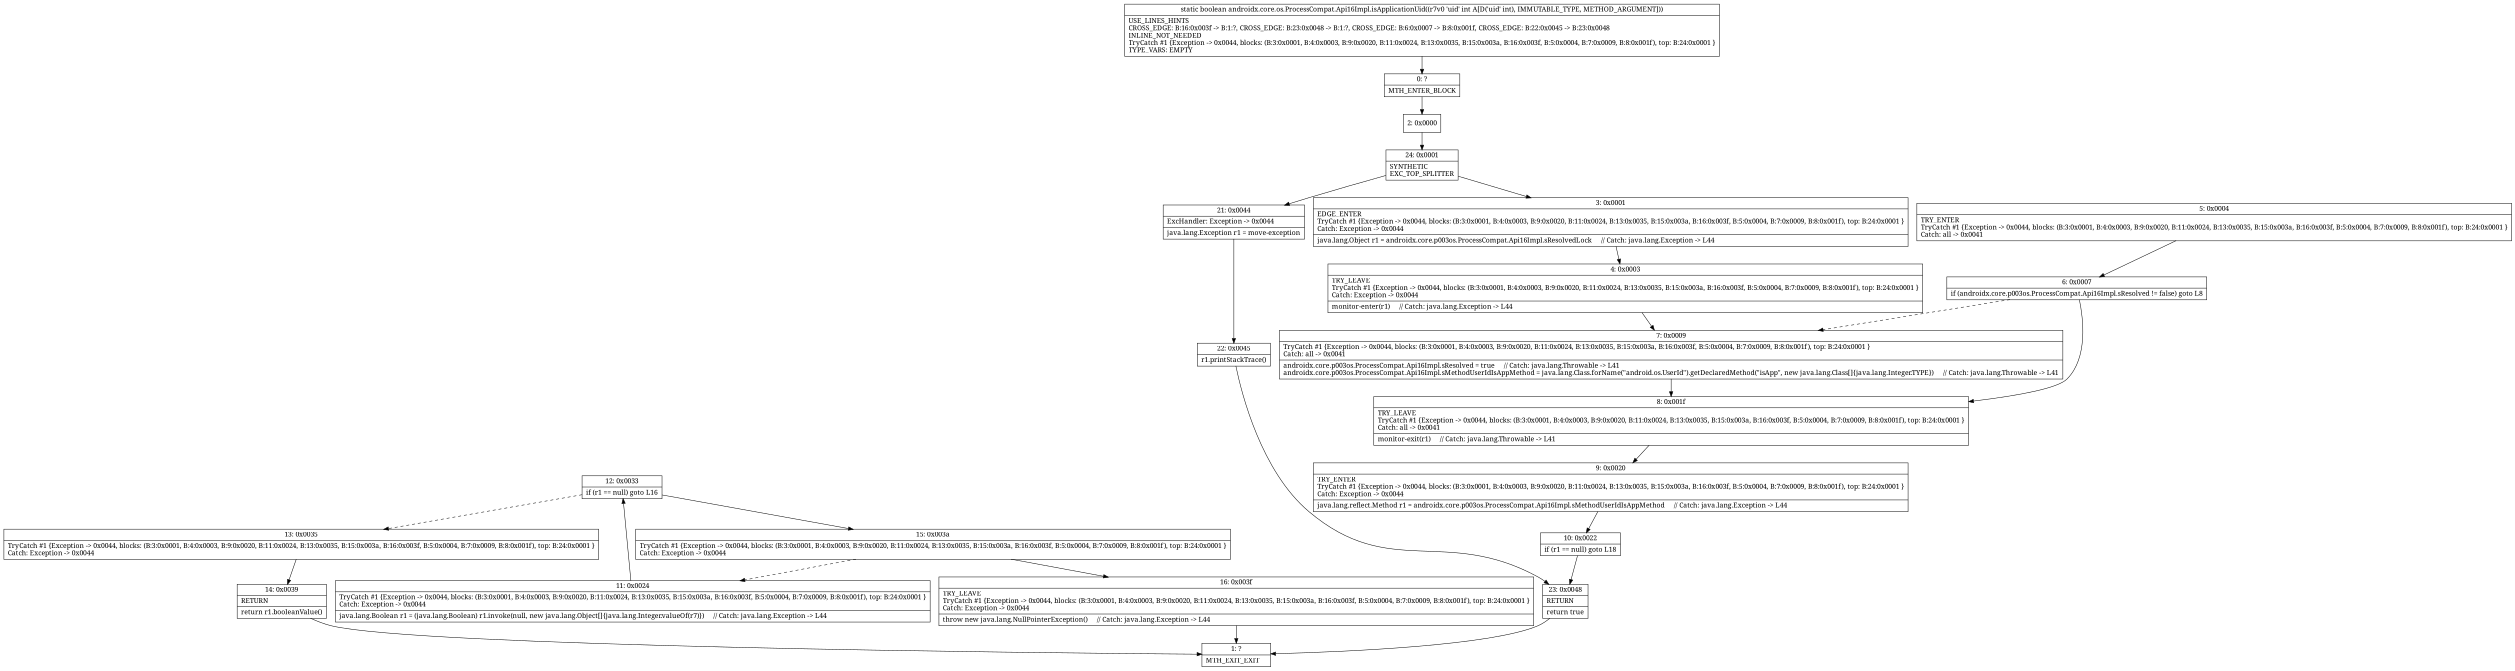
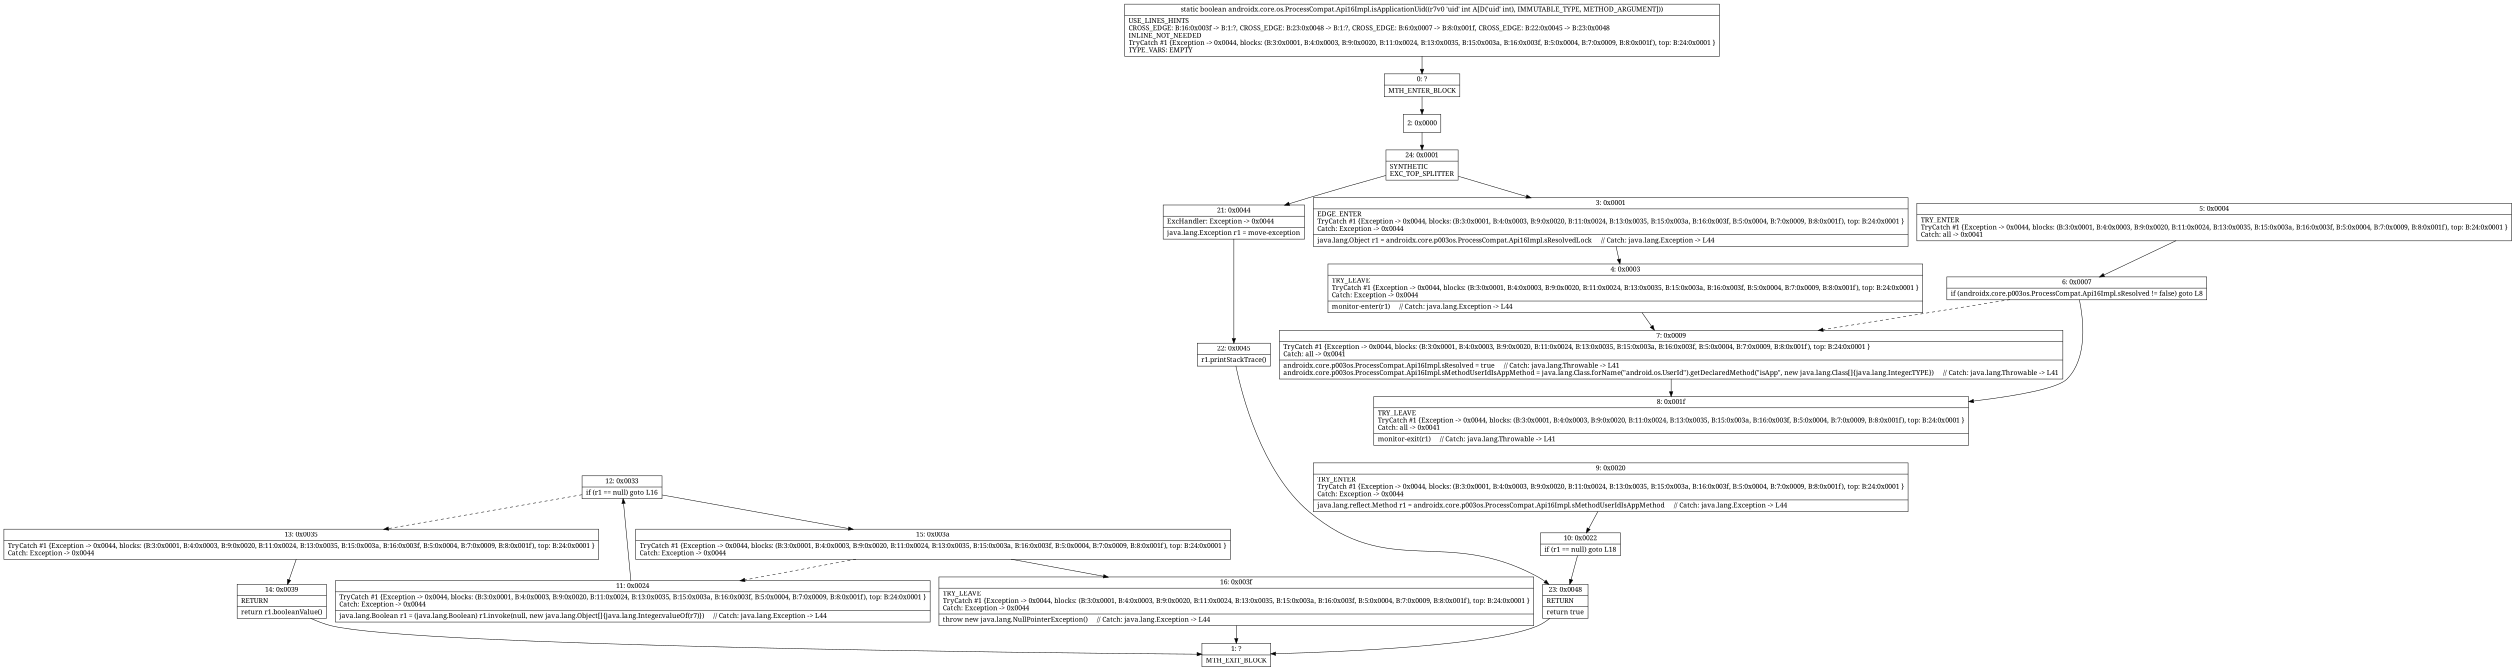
(1643, 452) -> none
(1233, 661) -> (1236, 661)
